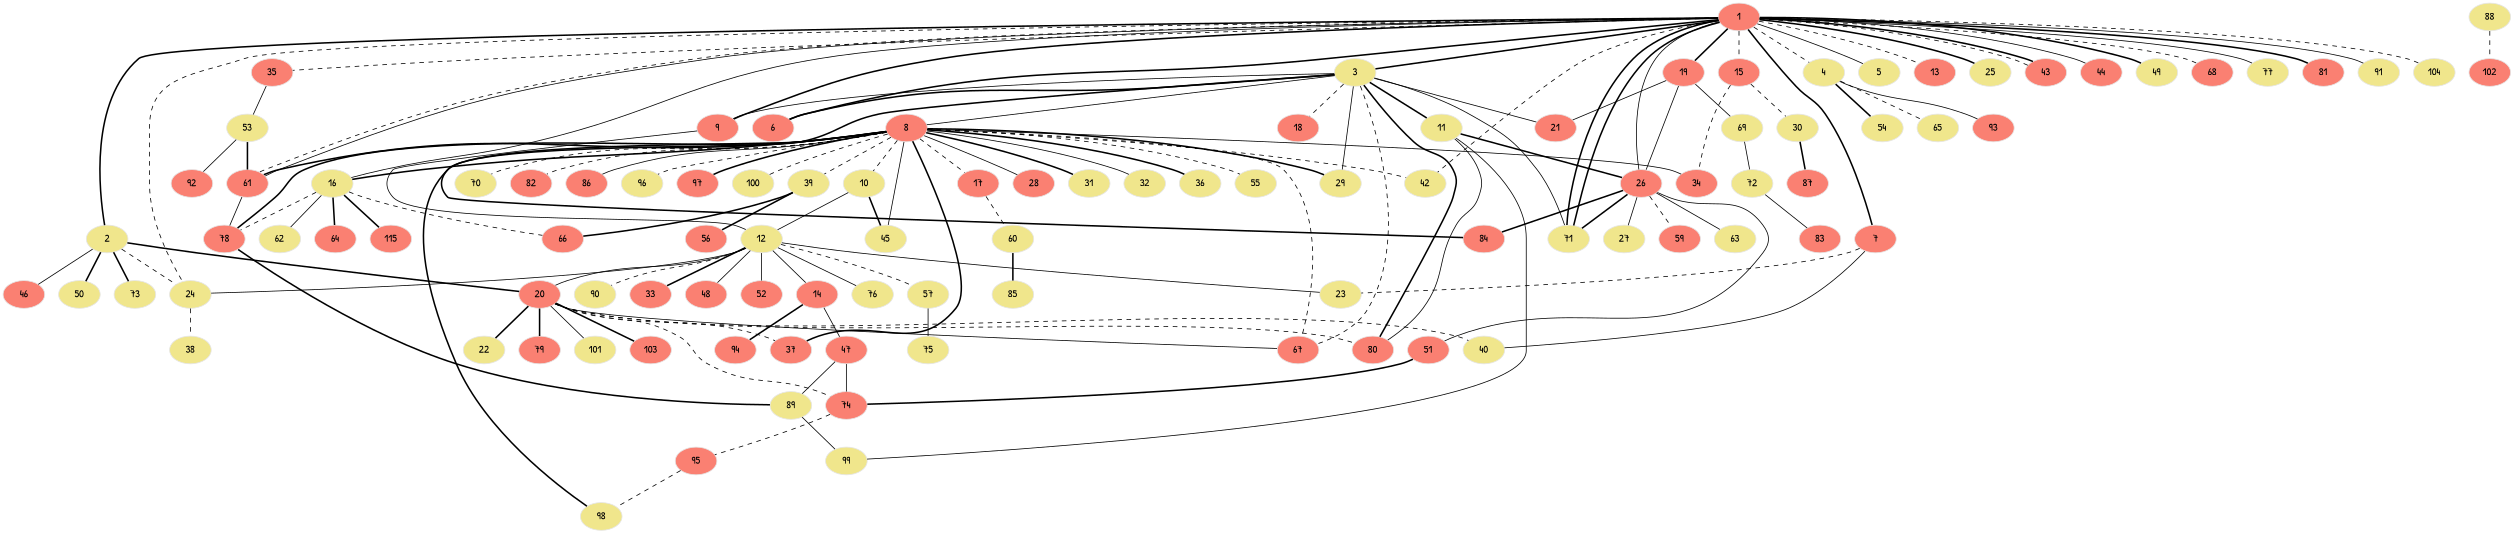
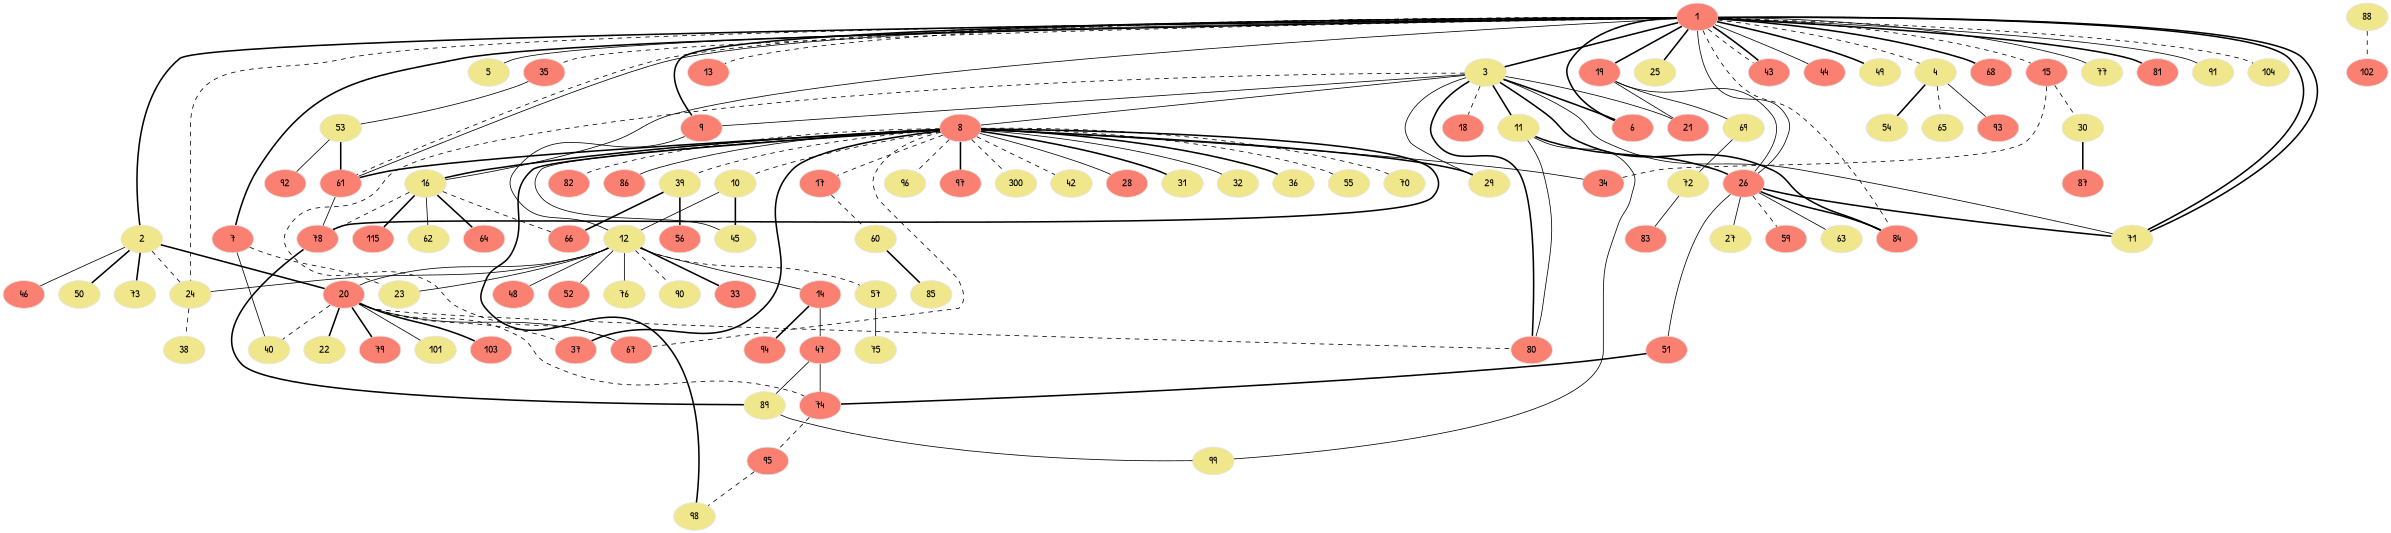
(2089, 43) -> (1848, 33)
(1566, 72) -> (1803, 118)
(753, 183) -> (1016, 183)
